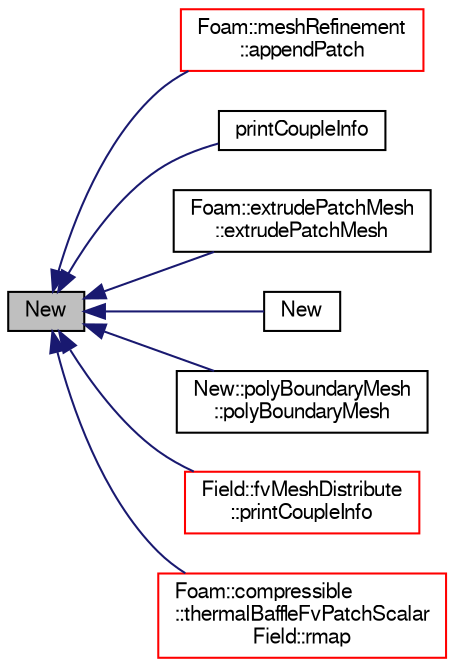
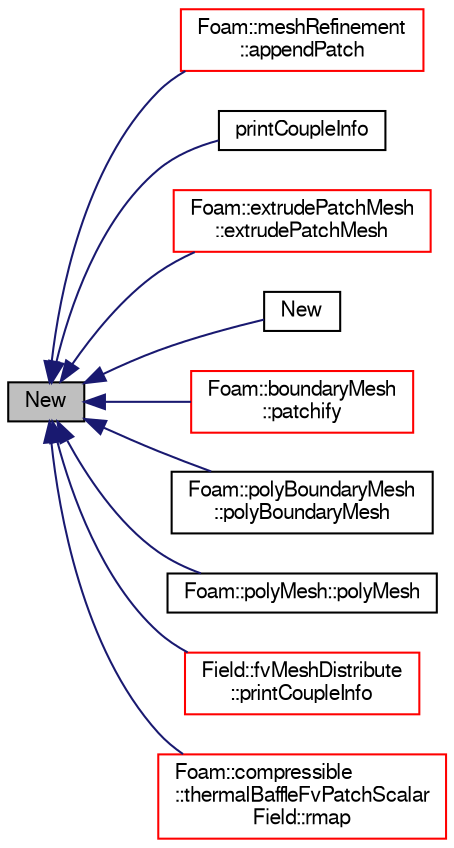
(302, 221) -> (302, 221)
(302, 402) -> (302, 503)
none -> (302, 402)
none -> (302, 593)
